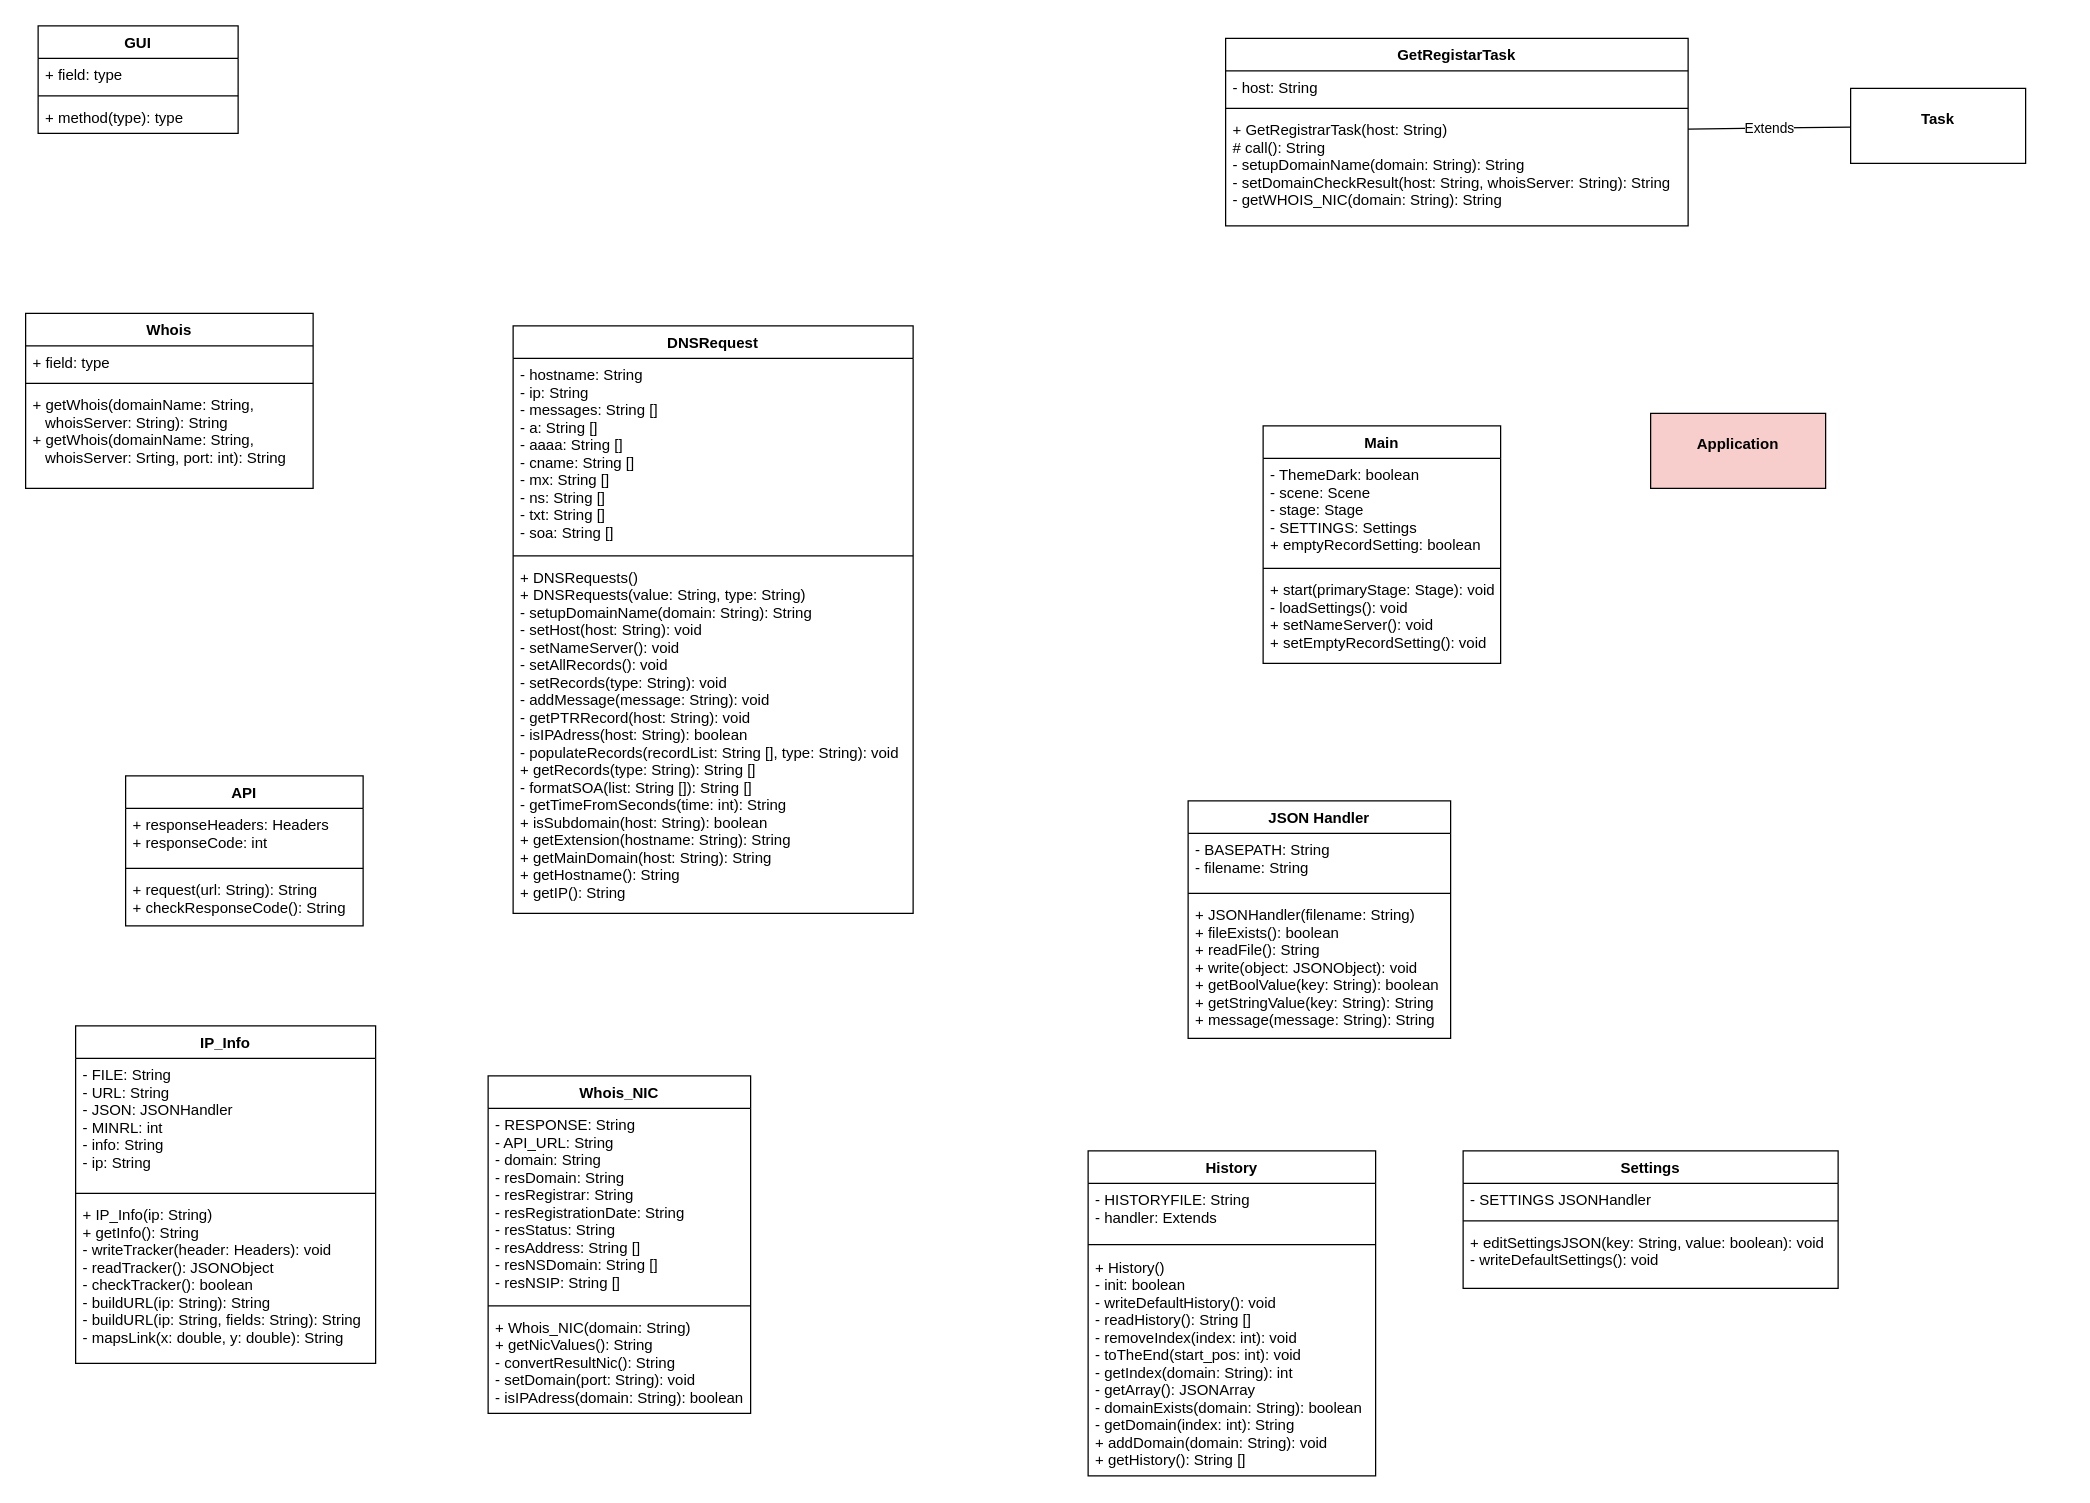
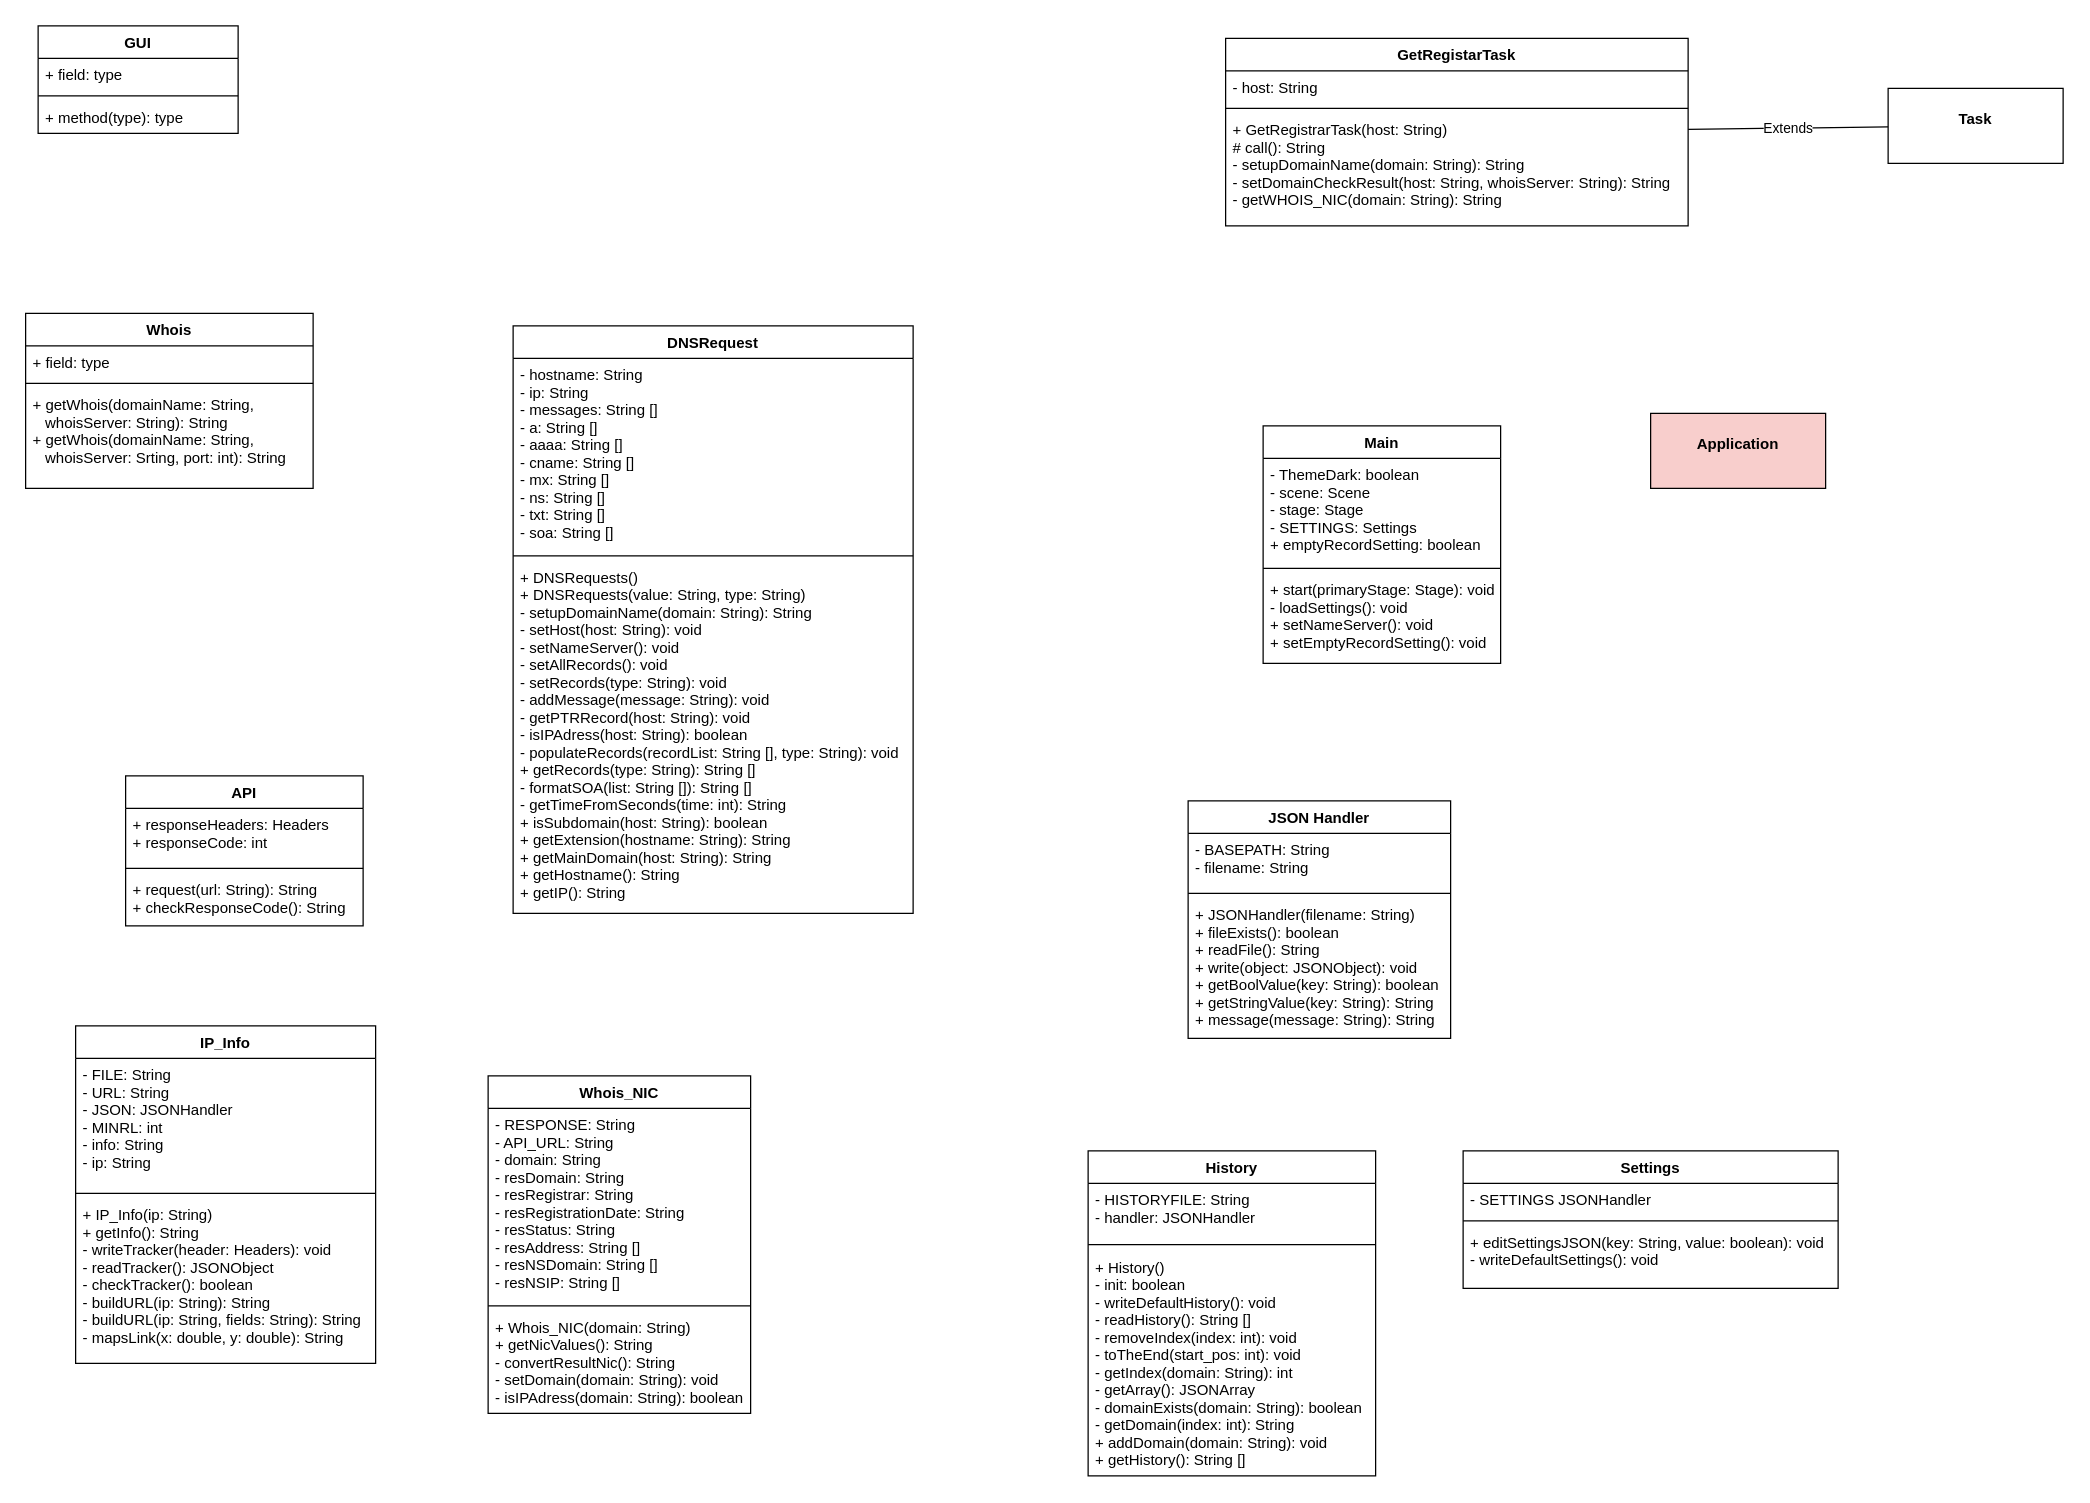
(1938, 126) -> (1976, 126)
(1175, 1200) -> (1175, 1200)
(597, 1328) -> (597, 1328)
